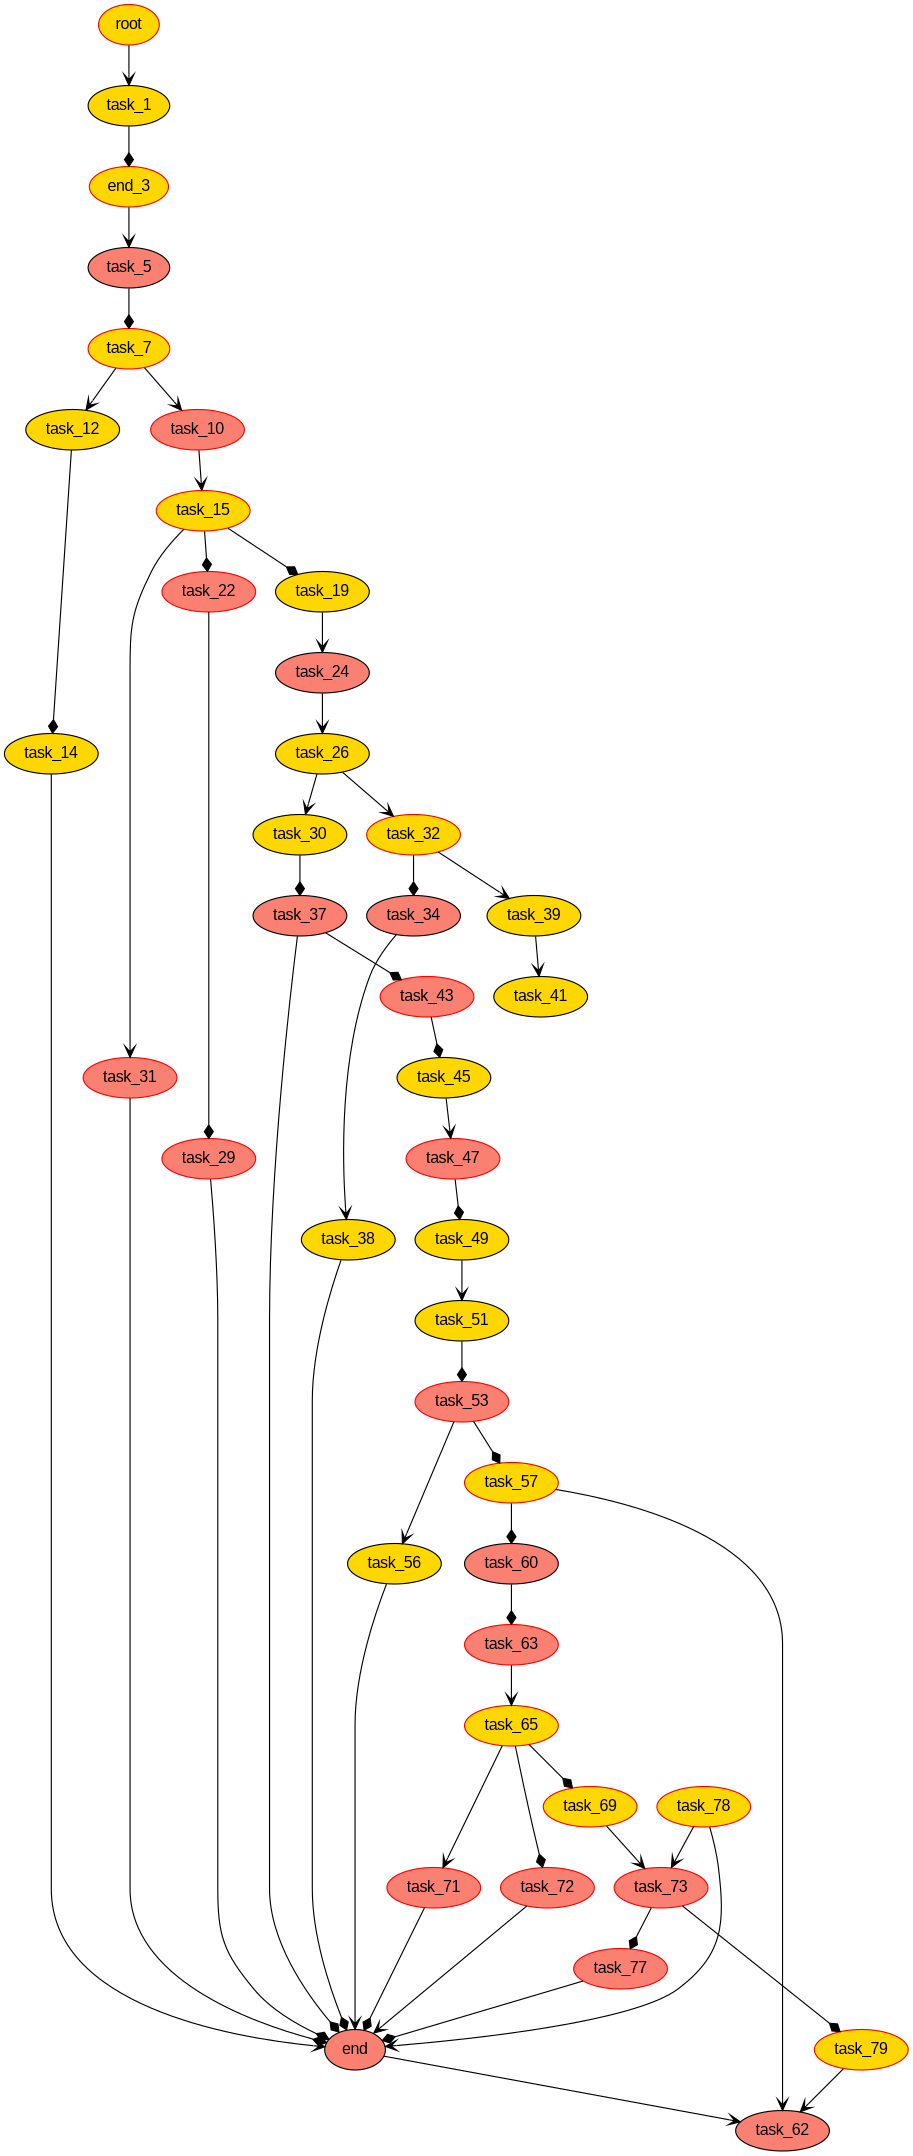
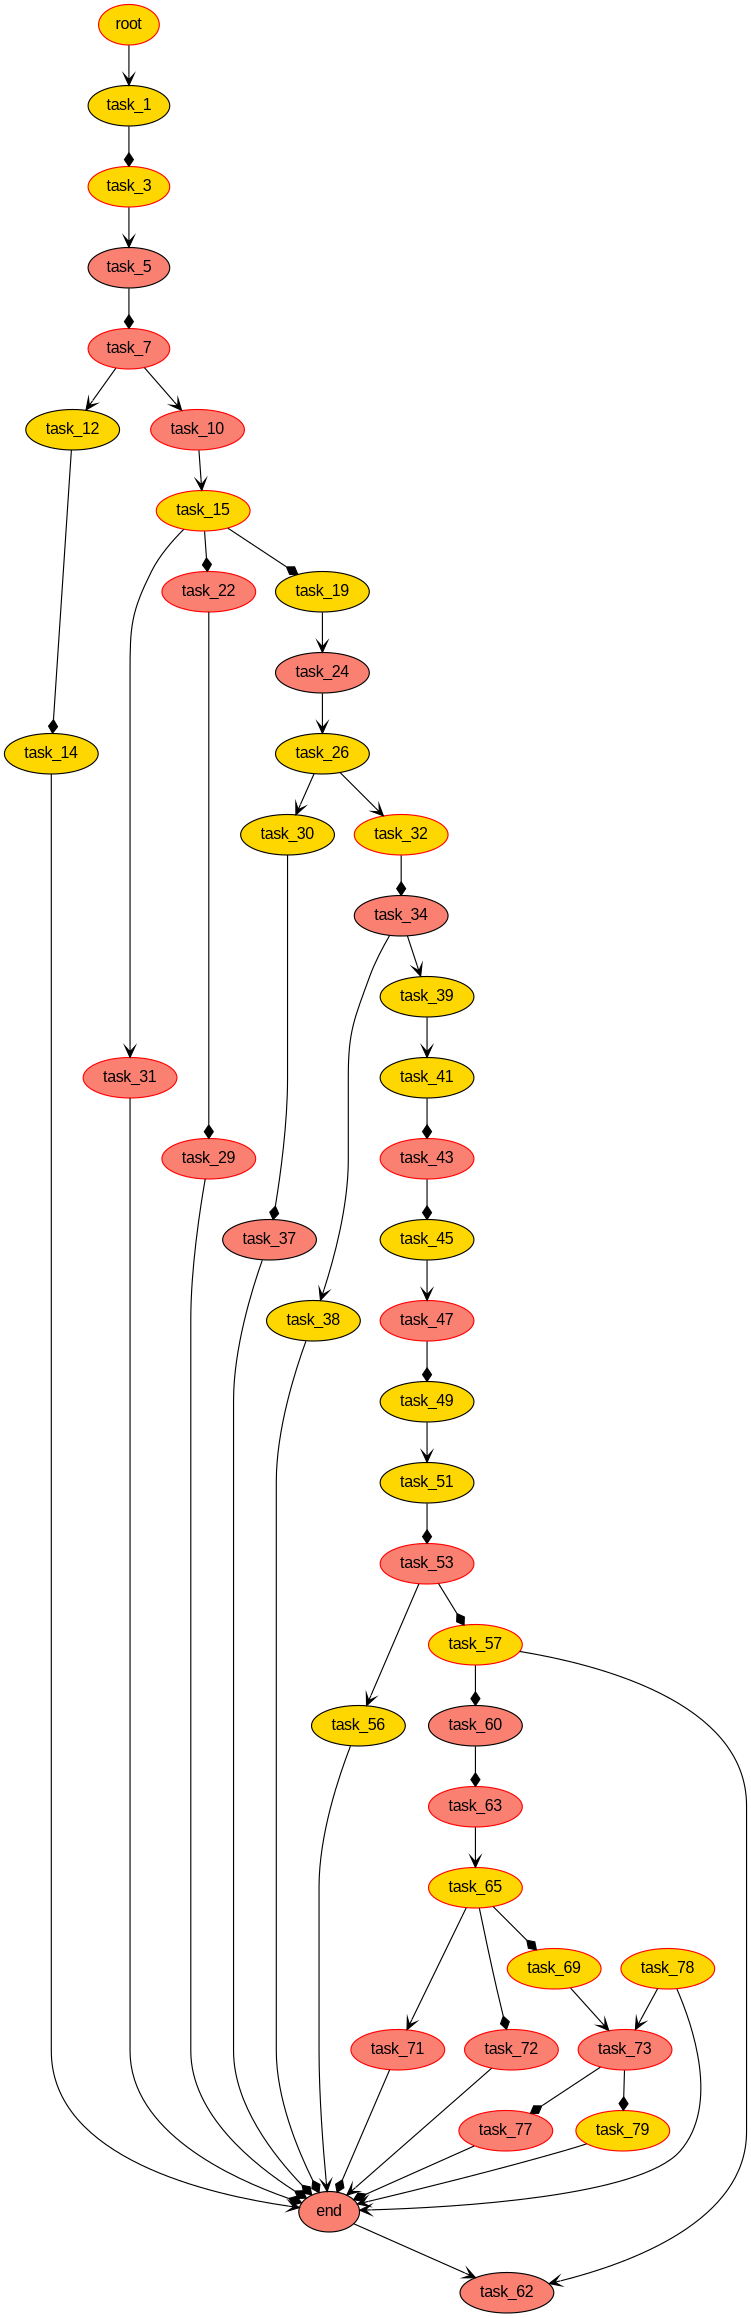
(129, 187) -> (129, 187)
(129, 349) -> (129, 349)
(469, 872) -> (412, 951)
(358, 953) -> (427, 1112)
(826, 2086) -> (478, 2174)
